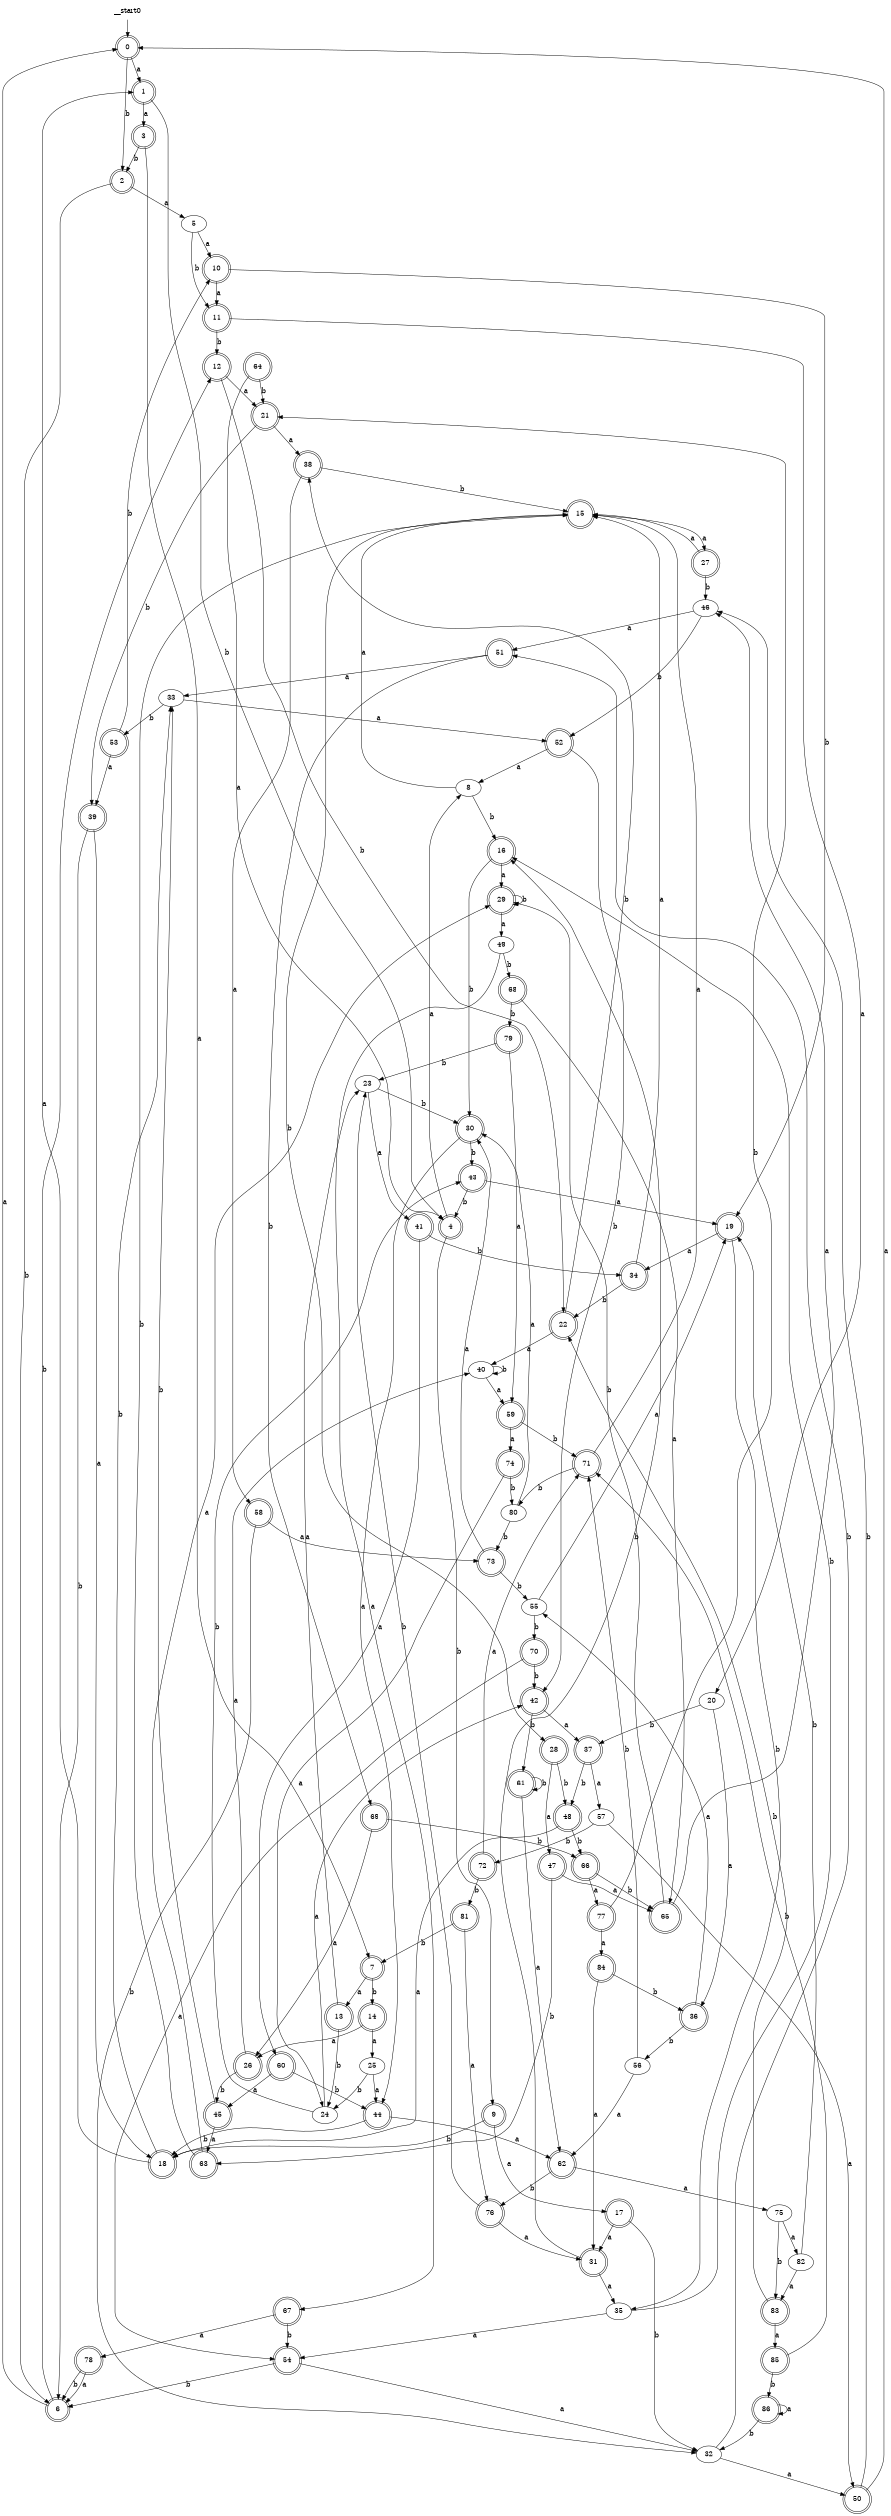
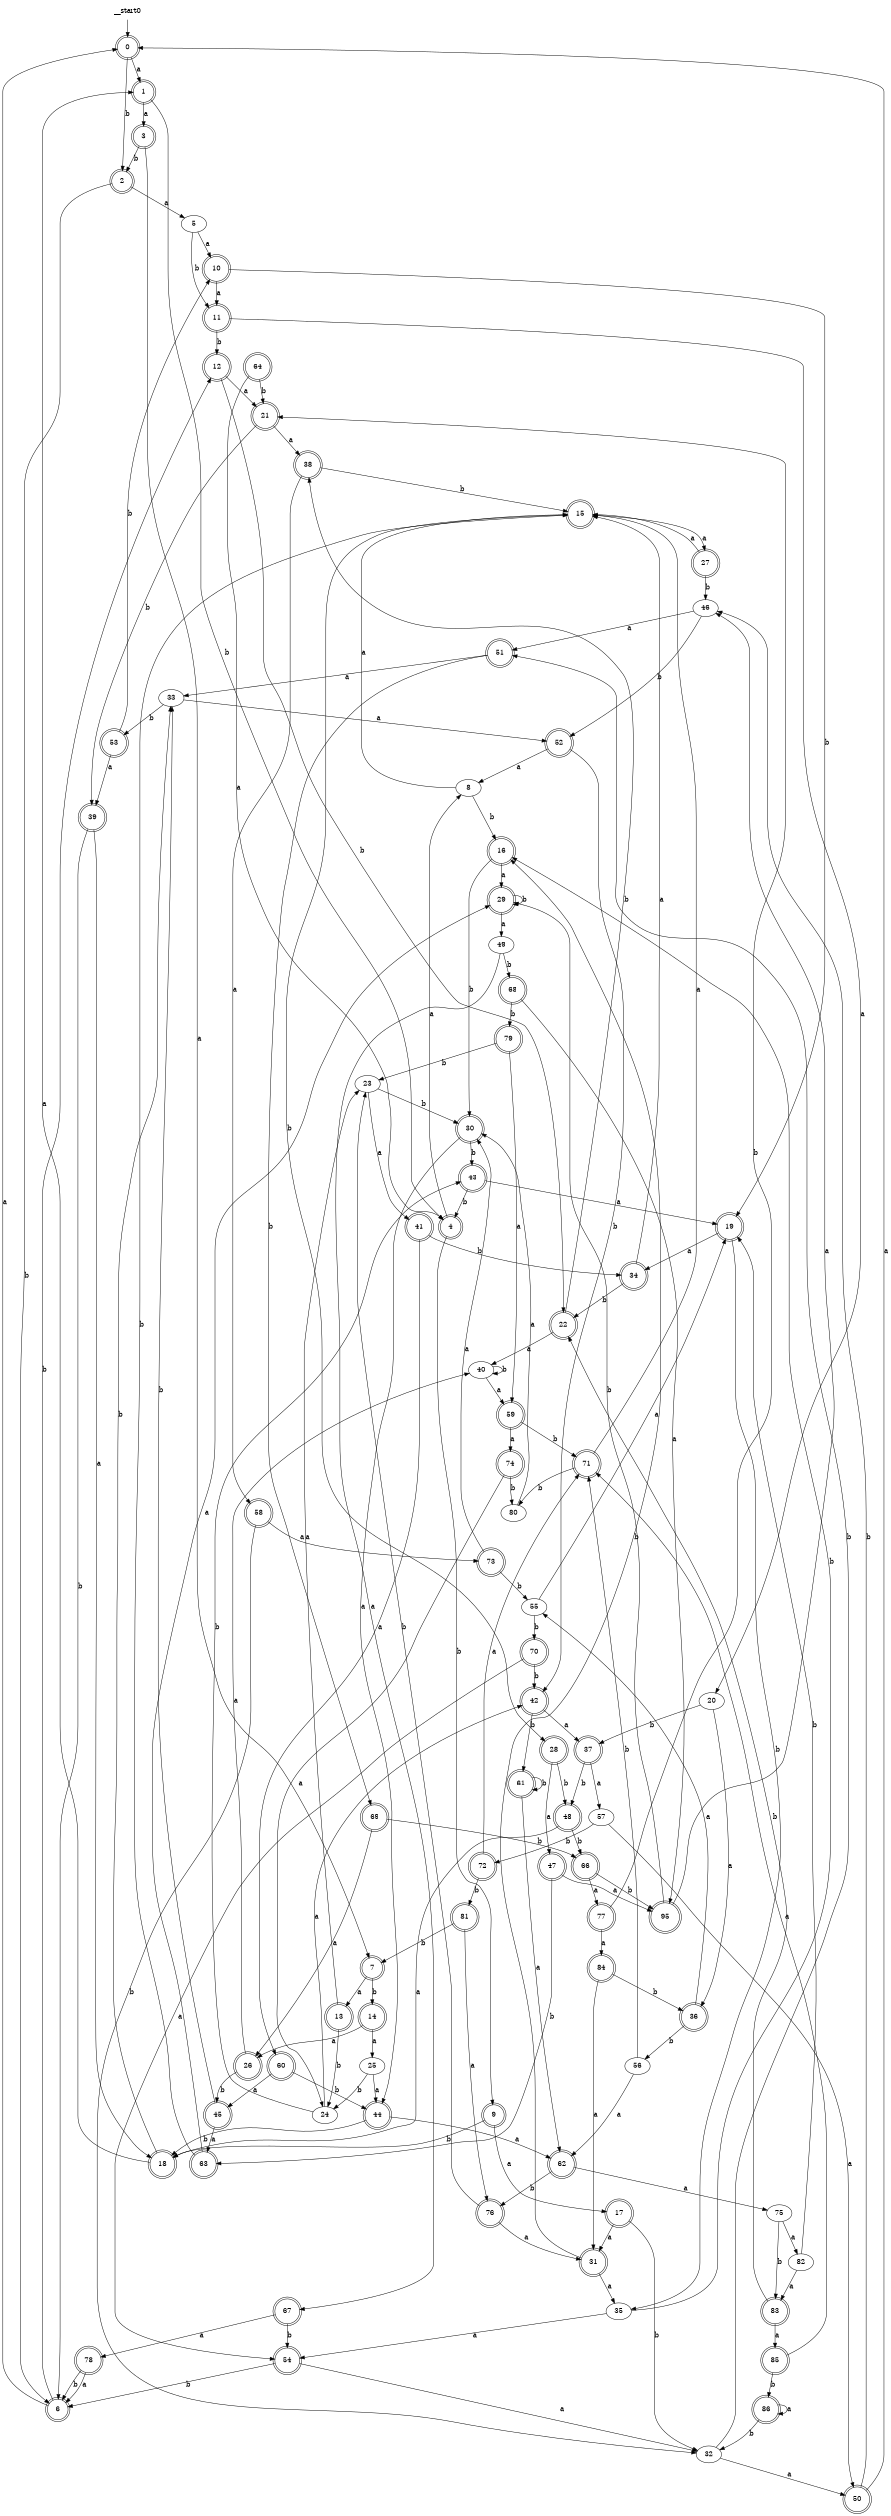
(504, 1534) -> none
(665, 1917) -> (665, 1917)
(787, 1917) -> (787, 1917)
